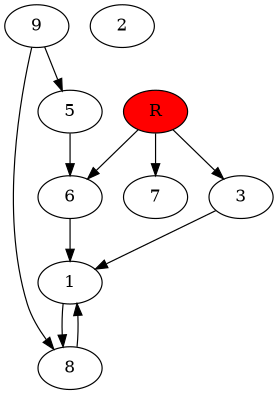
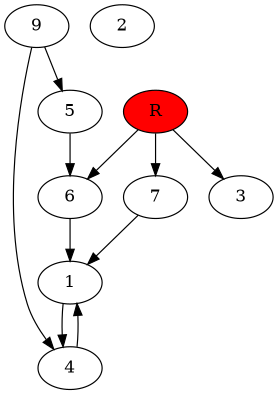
(161, 237) -> (117, 236)
(70, 368) -> (70, 368)
